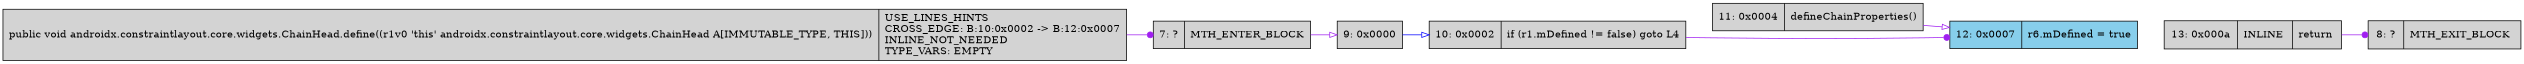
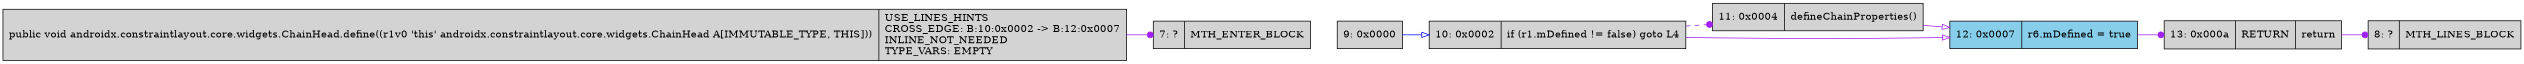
none -> (1696, 25)
(2264, 34) -> (2265, 34)
(2460, 34) -> (2460, 34)
(1320, 35) -> none
none -> (2148, 35)
(1815, 39) -> (1815, 39)
